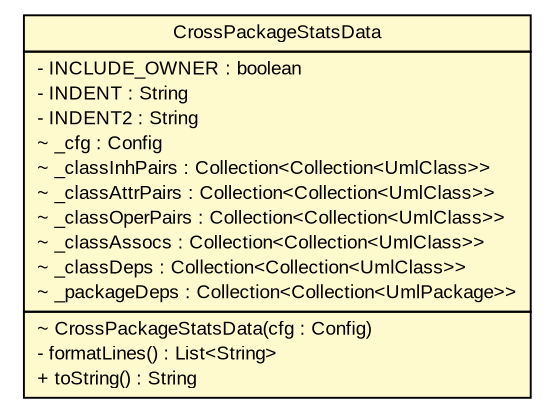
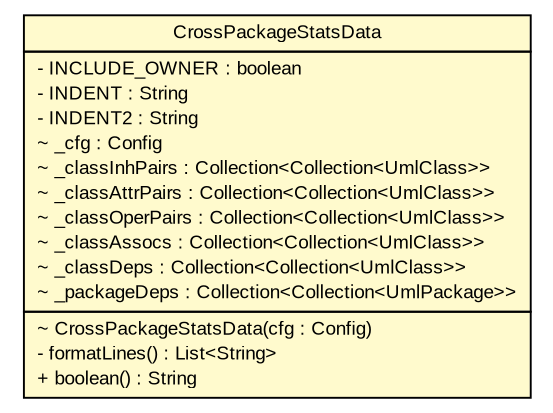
(118, 379) -> (118, 379)
